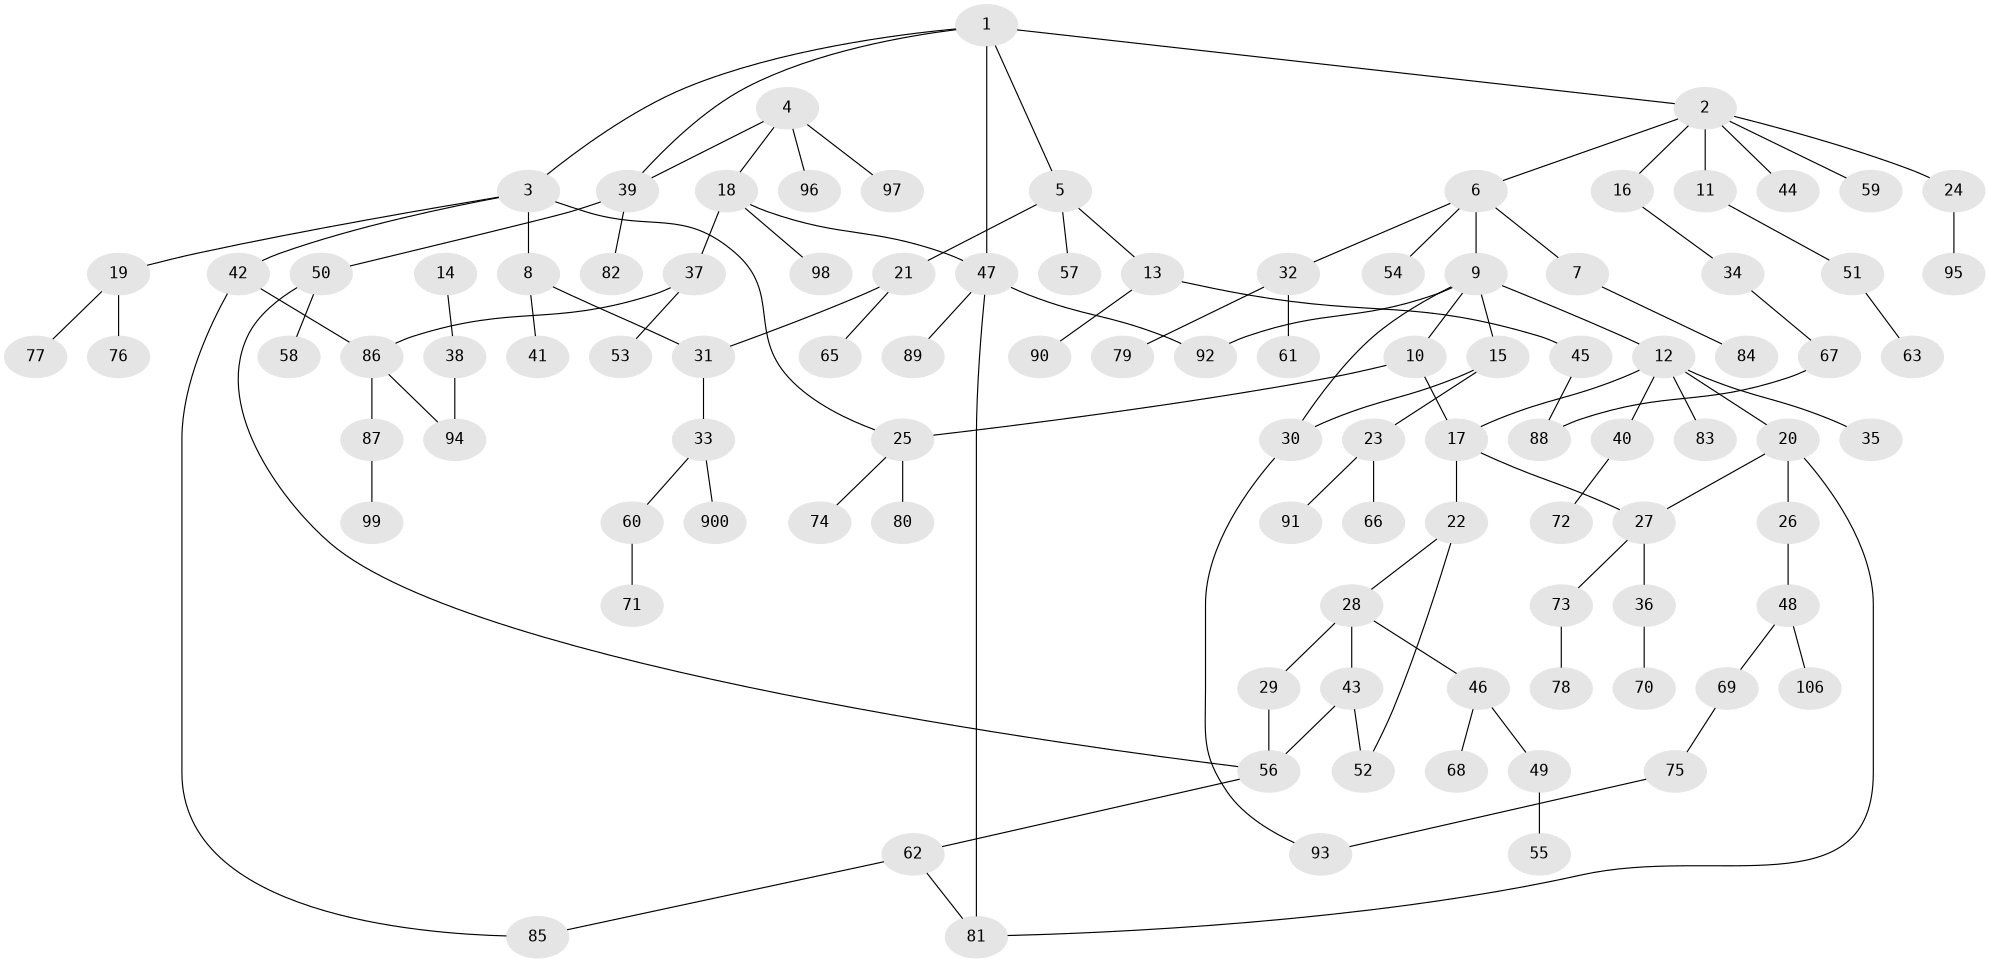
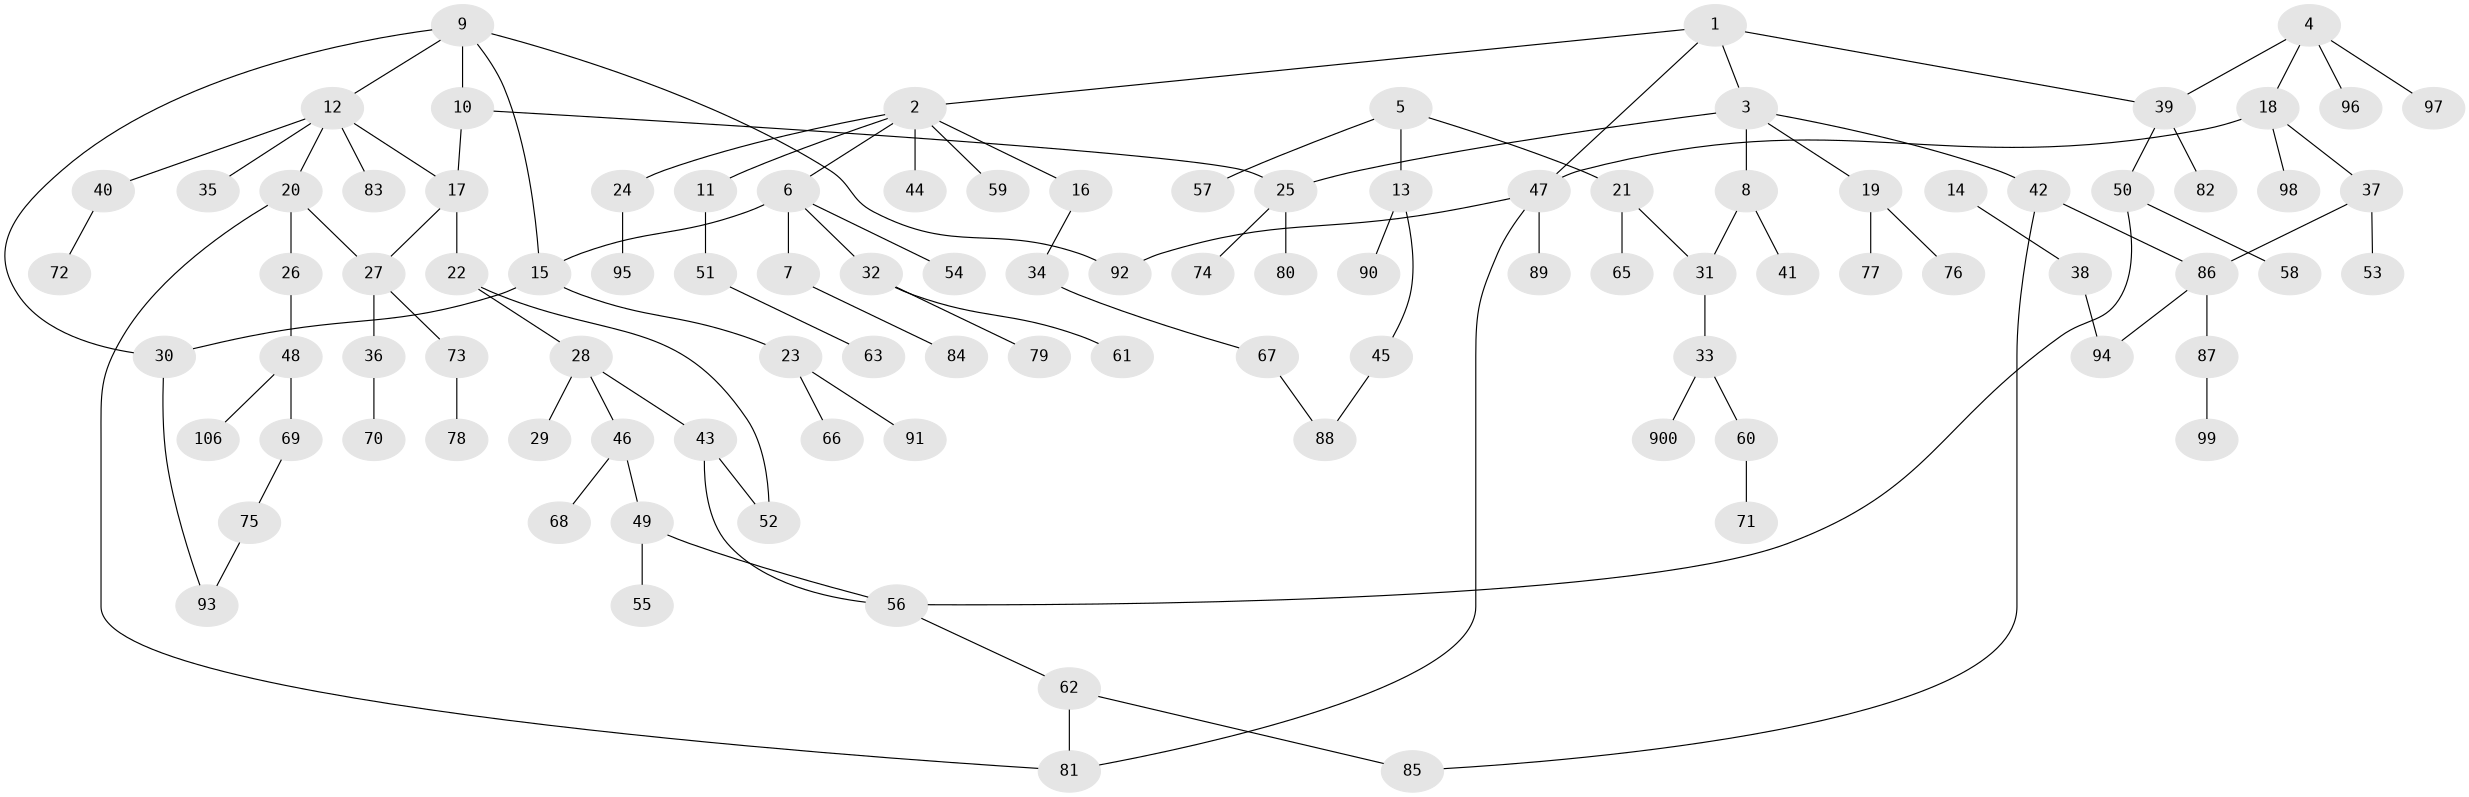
(1024, 108) -> none
(1476, 233) -> (664, 233)
(1269, 730) -> (782, 573)
